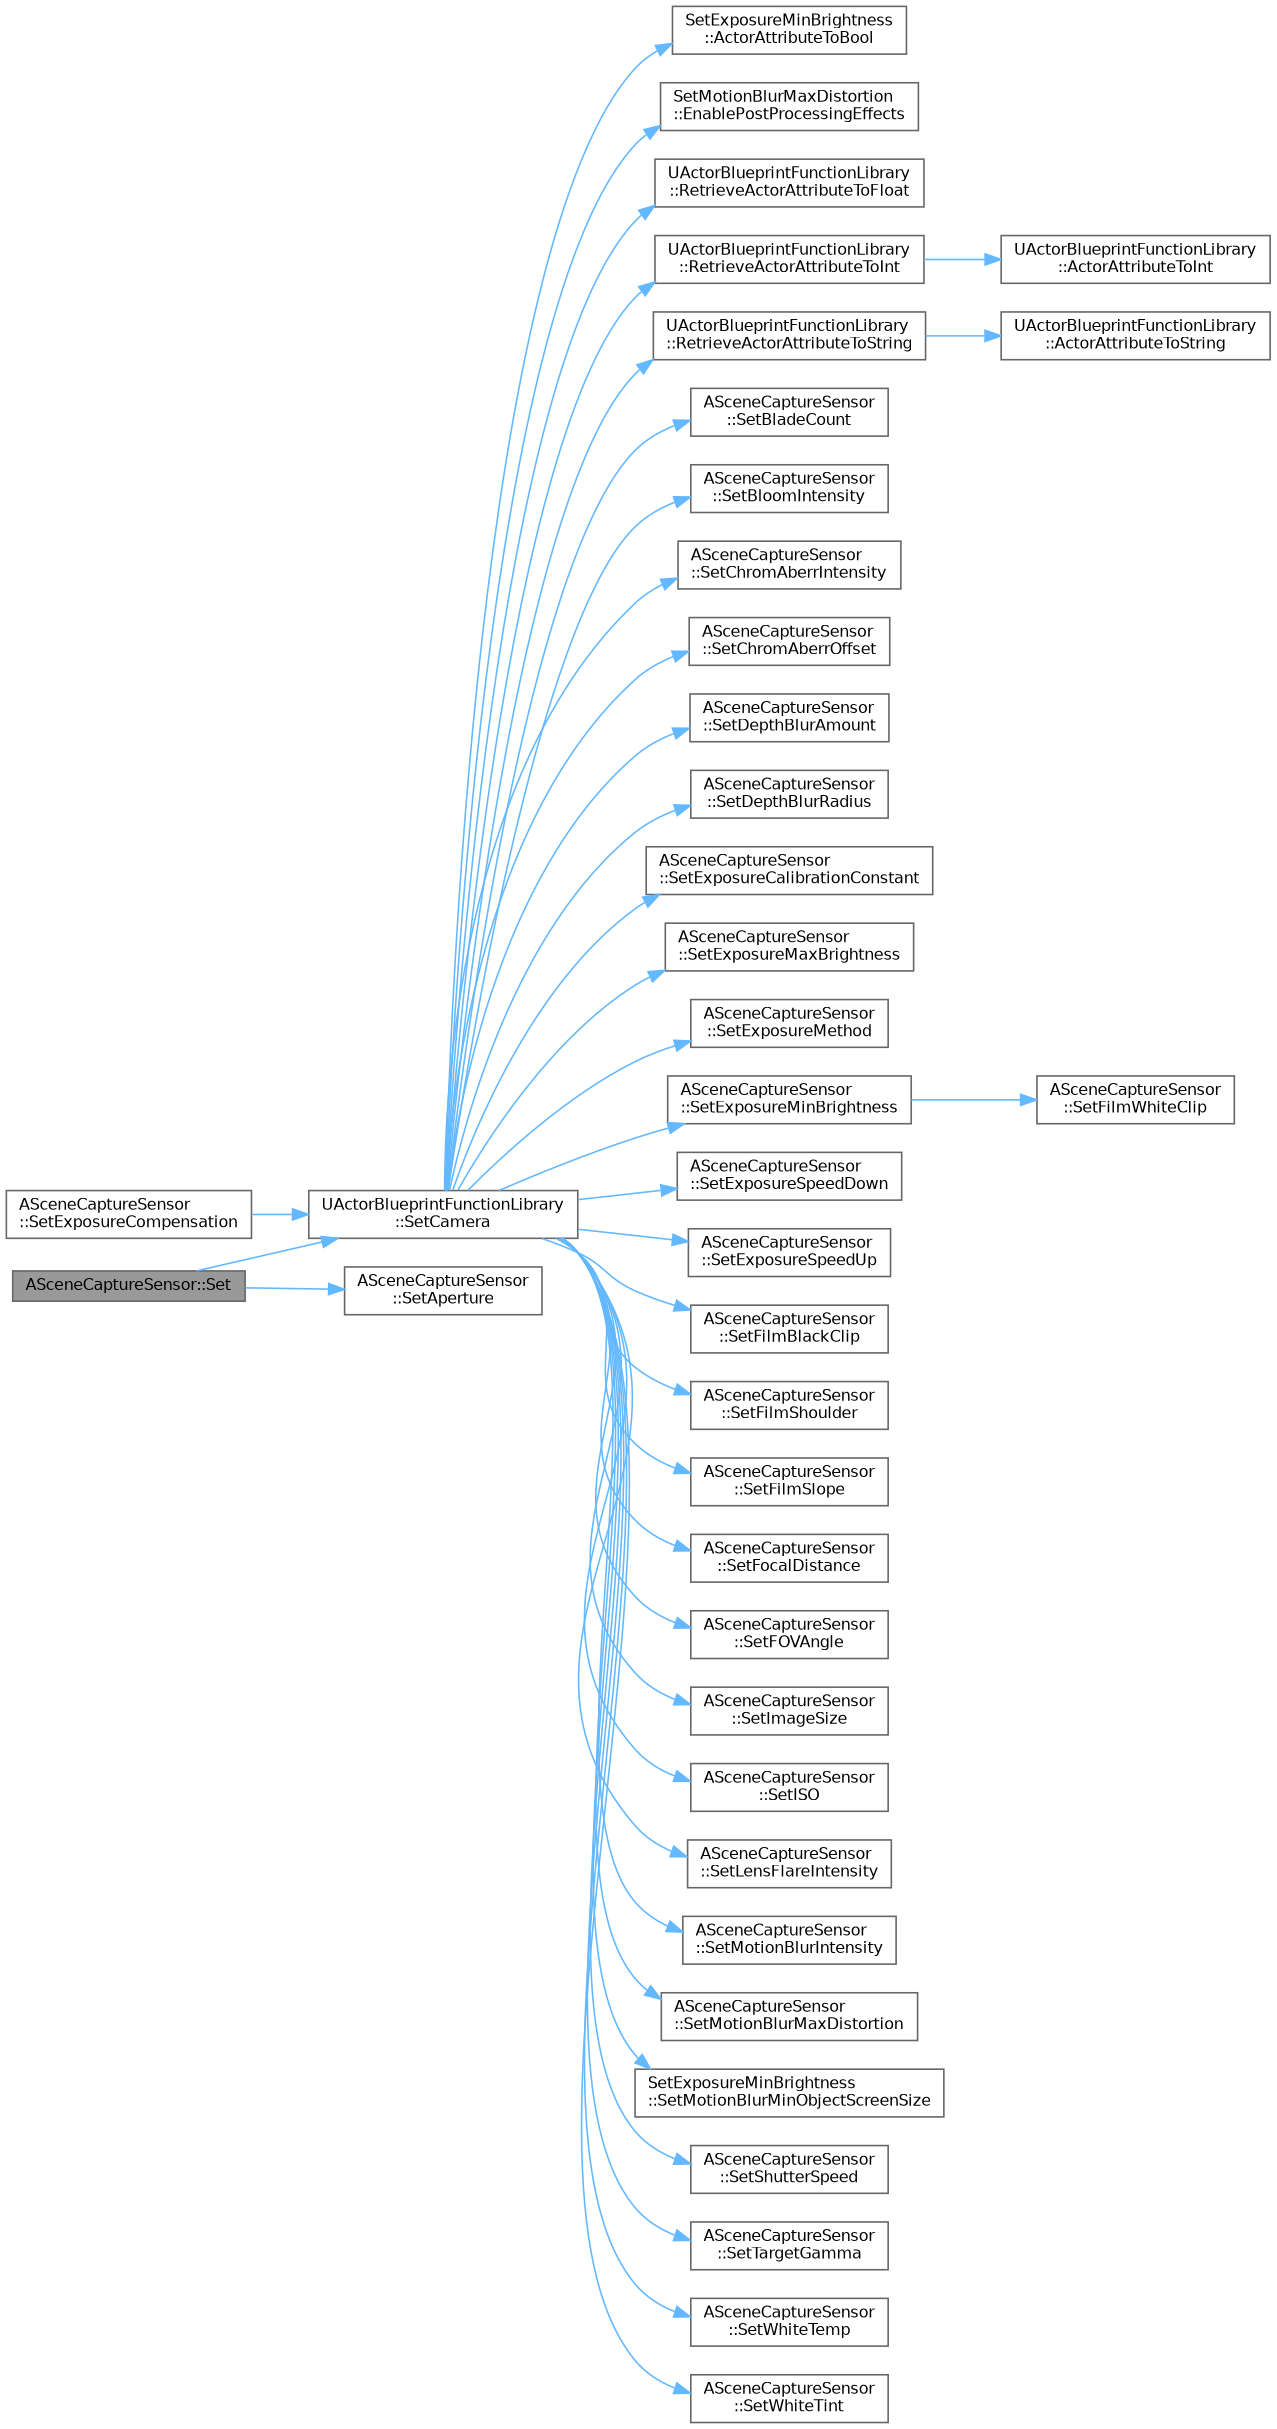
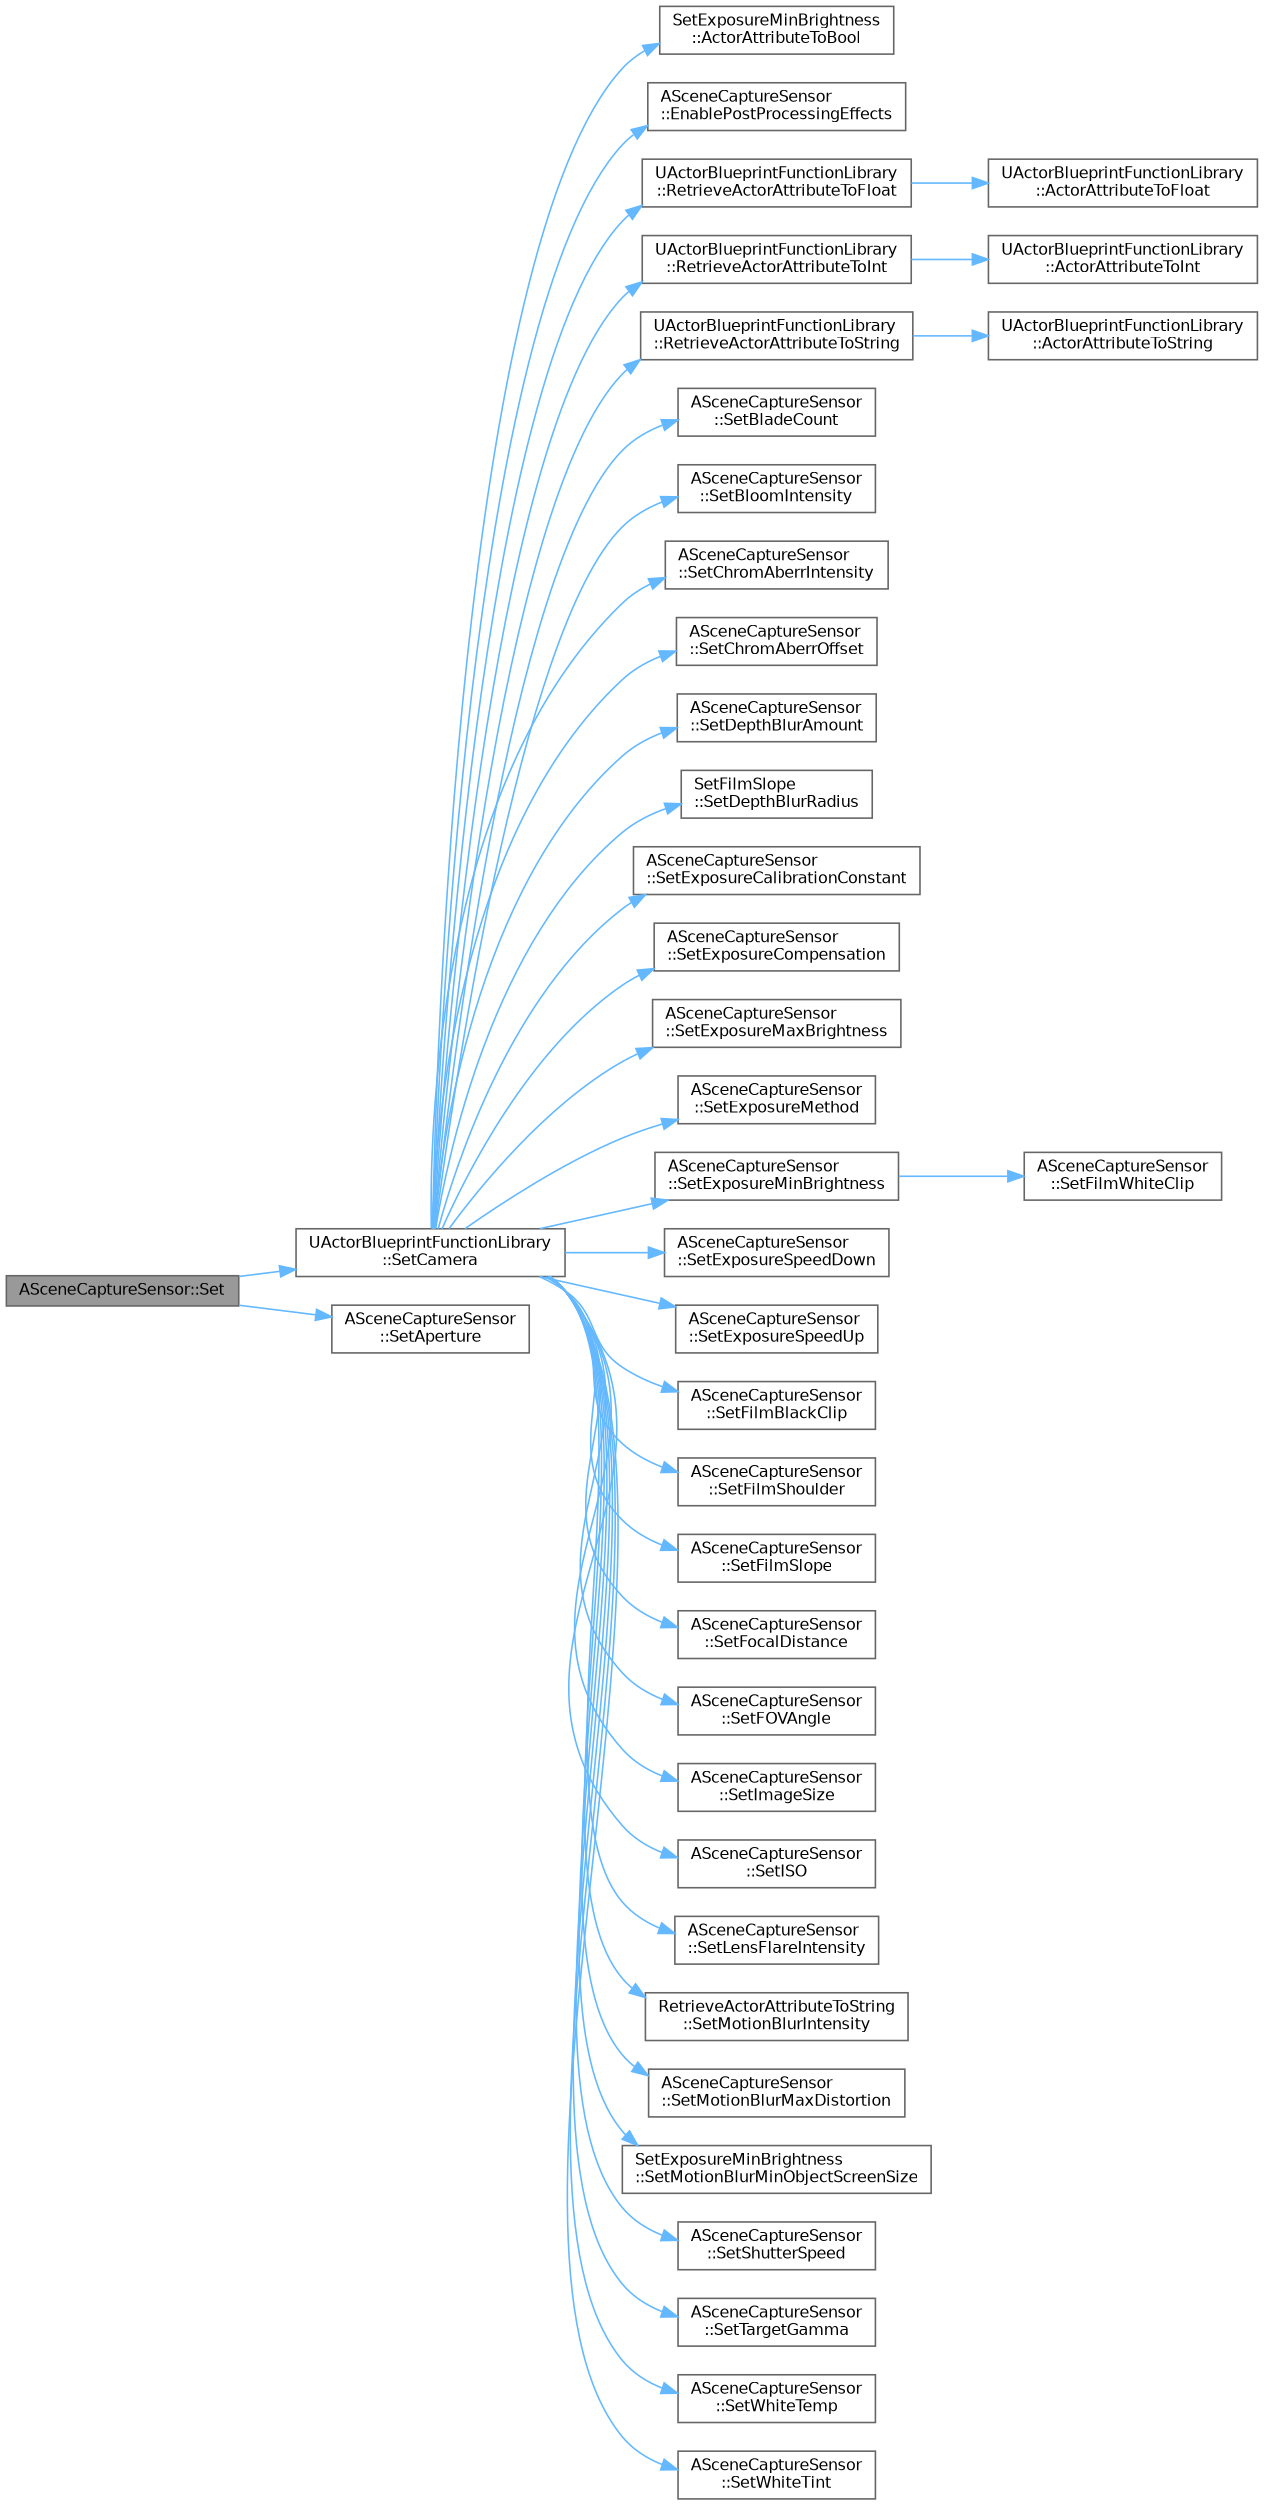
(789, 107) -> (777, 107)
none -> (1123, 183)
(789, 794) -> (777, 794)
(272, 1214) -> (523, 1087)
(789, 1940) -> (777, 2017)
